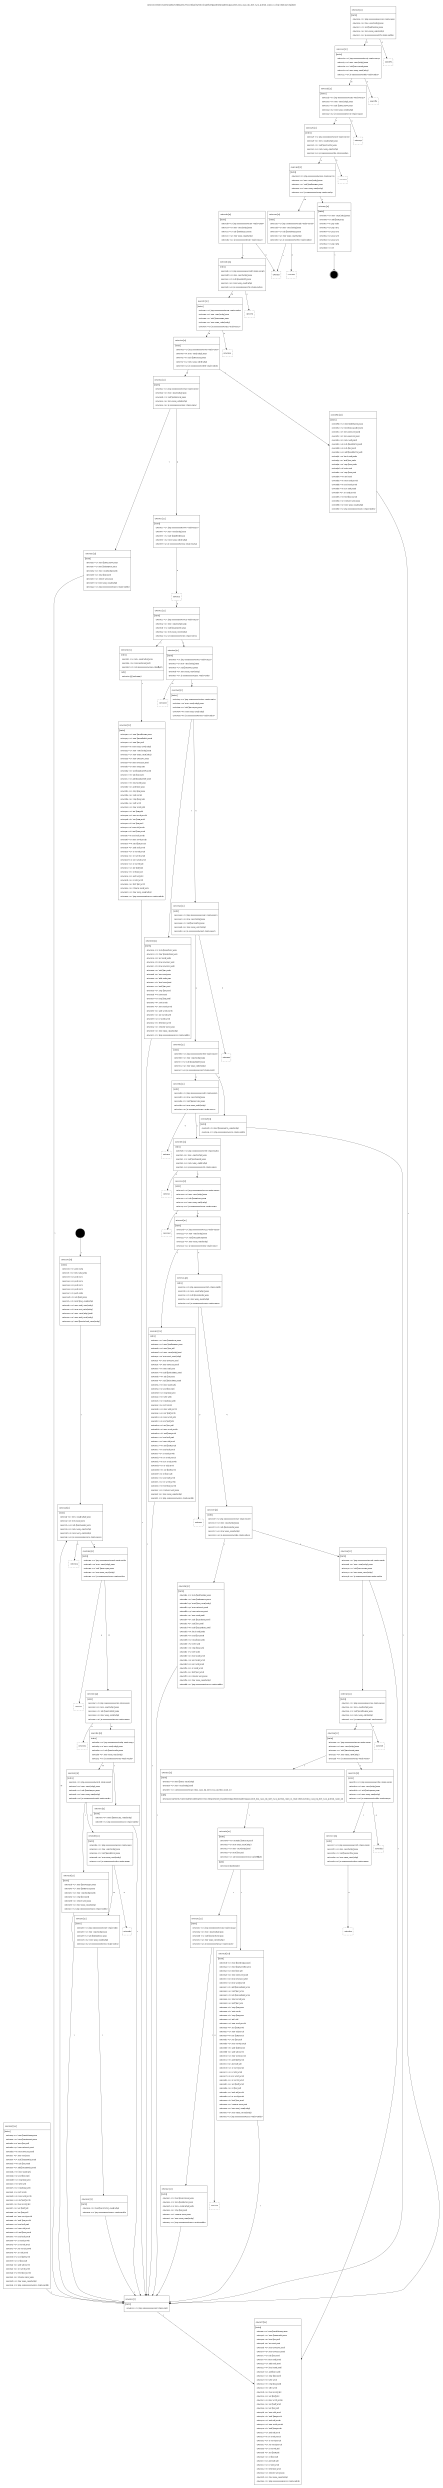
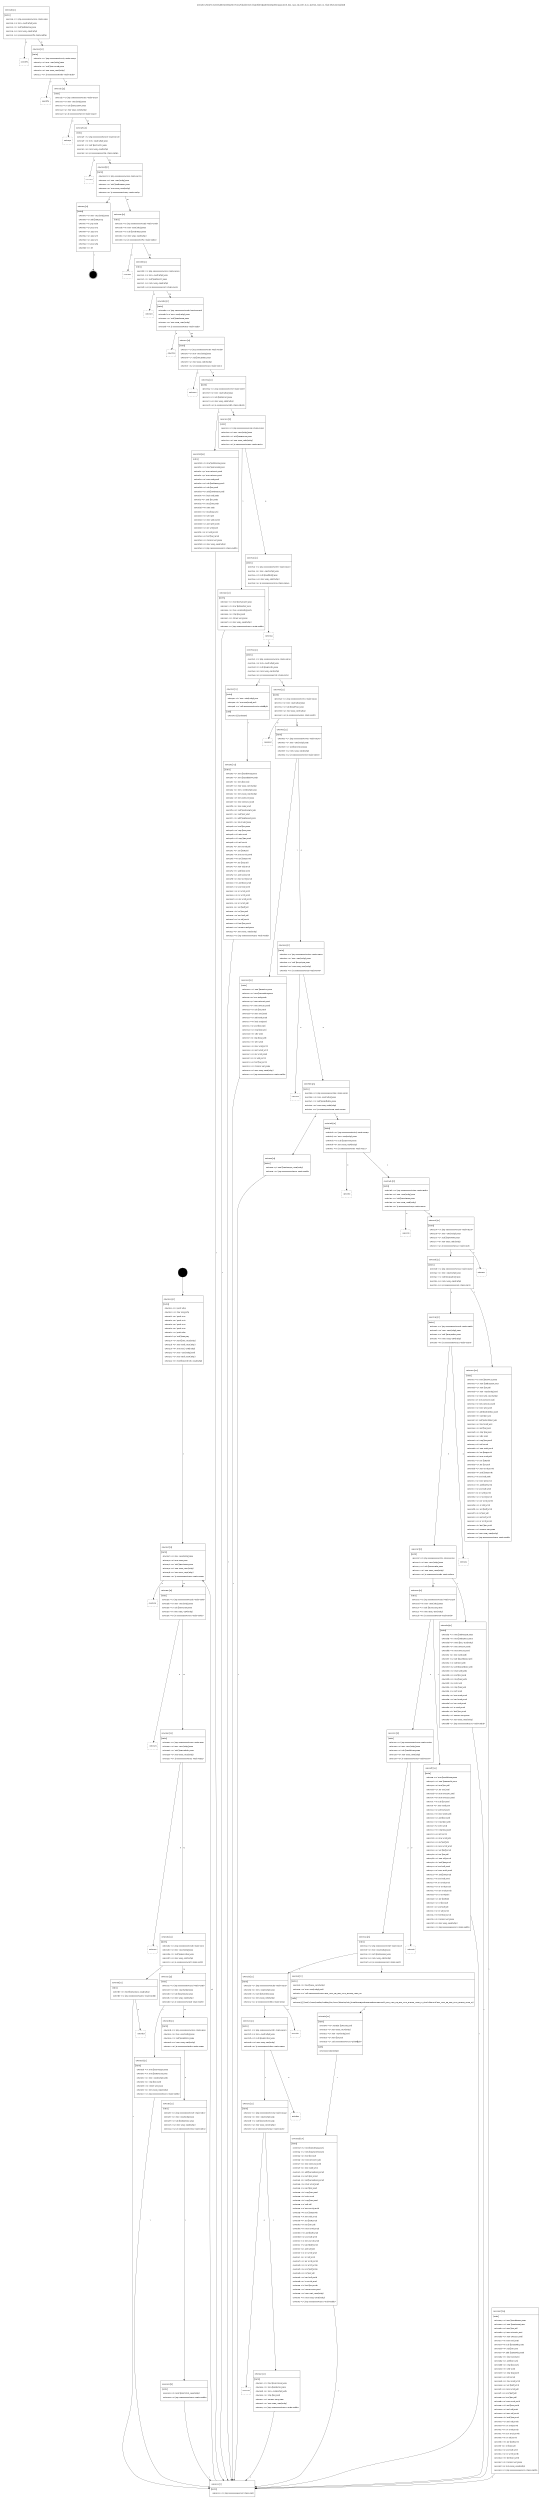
(282, 257) -> (147, 250)
(227, 1892) -> (265, 2074)
(120, 1896) -> (138, 2014)
(205, 2348) -> (478, 2284)
